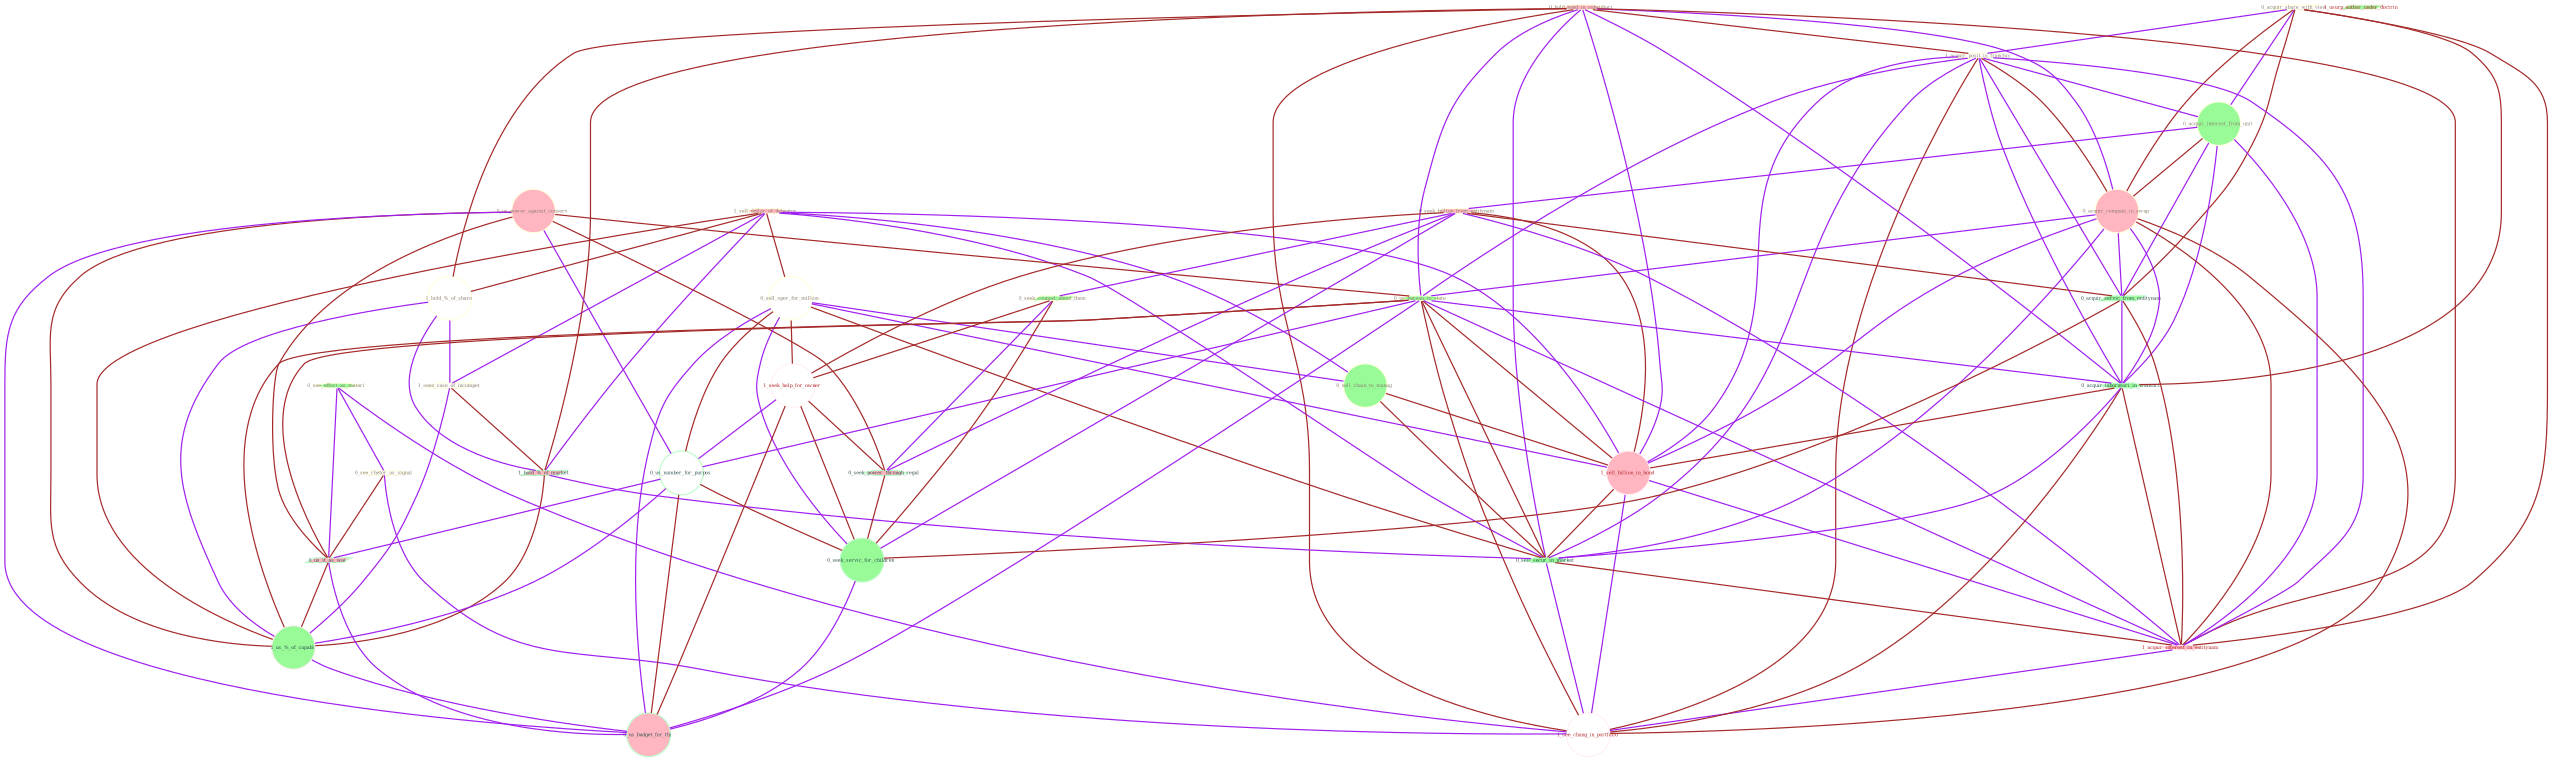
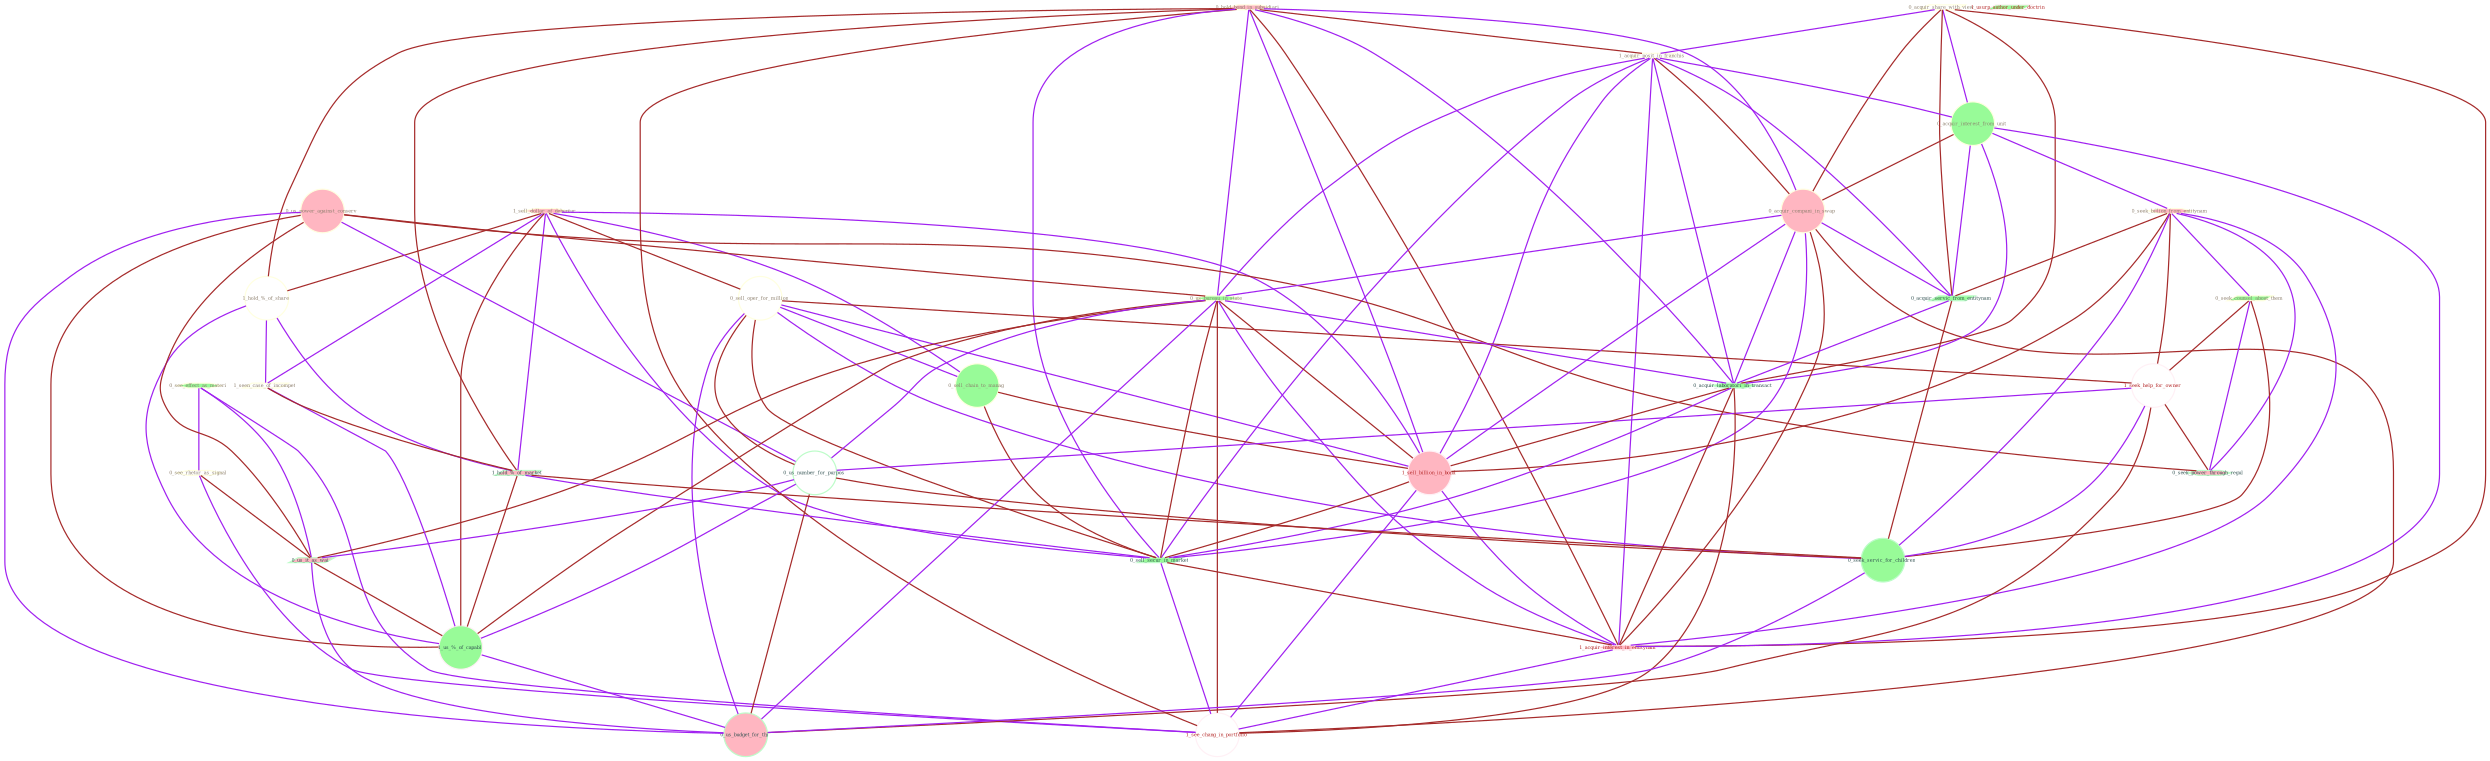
(1838, 447) -> none
(2175, 468) -> none
(827, 473) -> (2047, 514)
(876, 507) -> (963, 507)
(1546, 560) -> (1160, 560)
